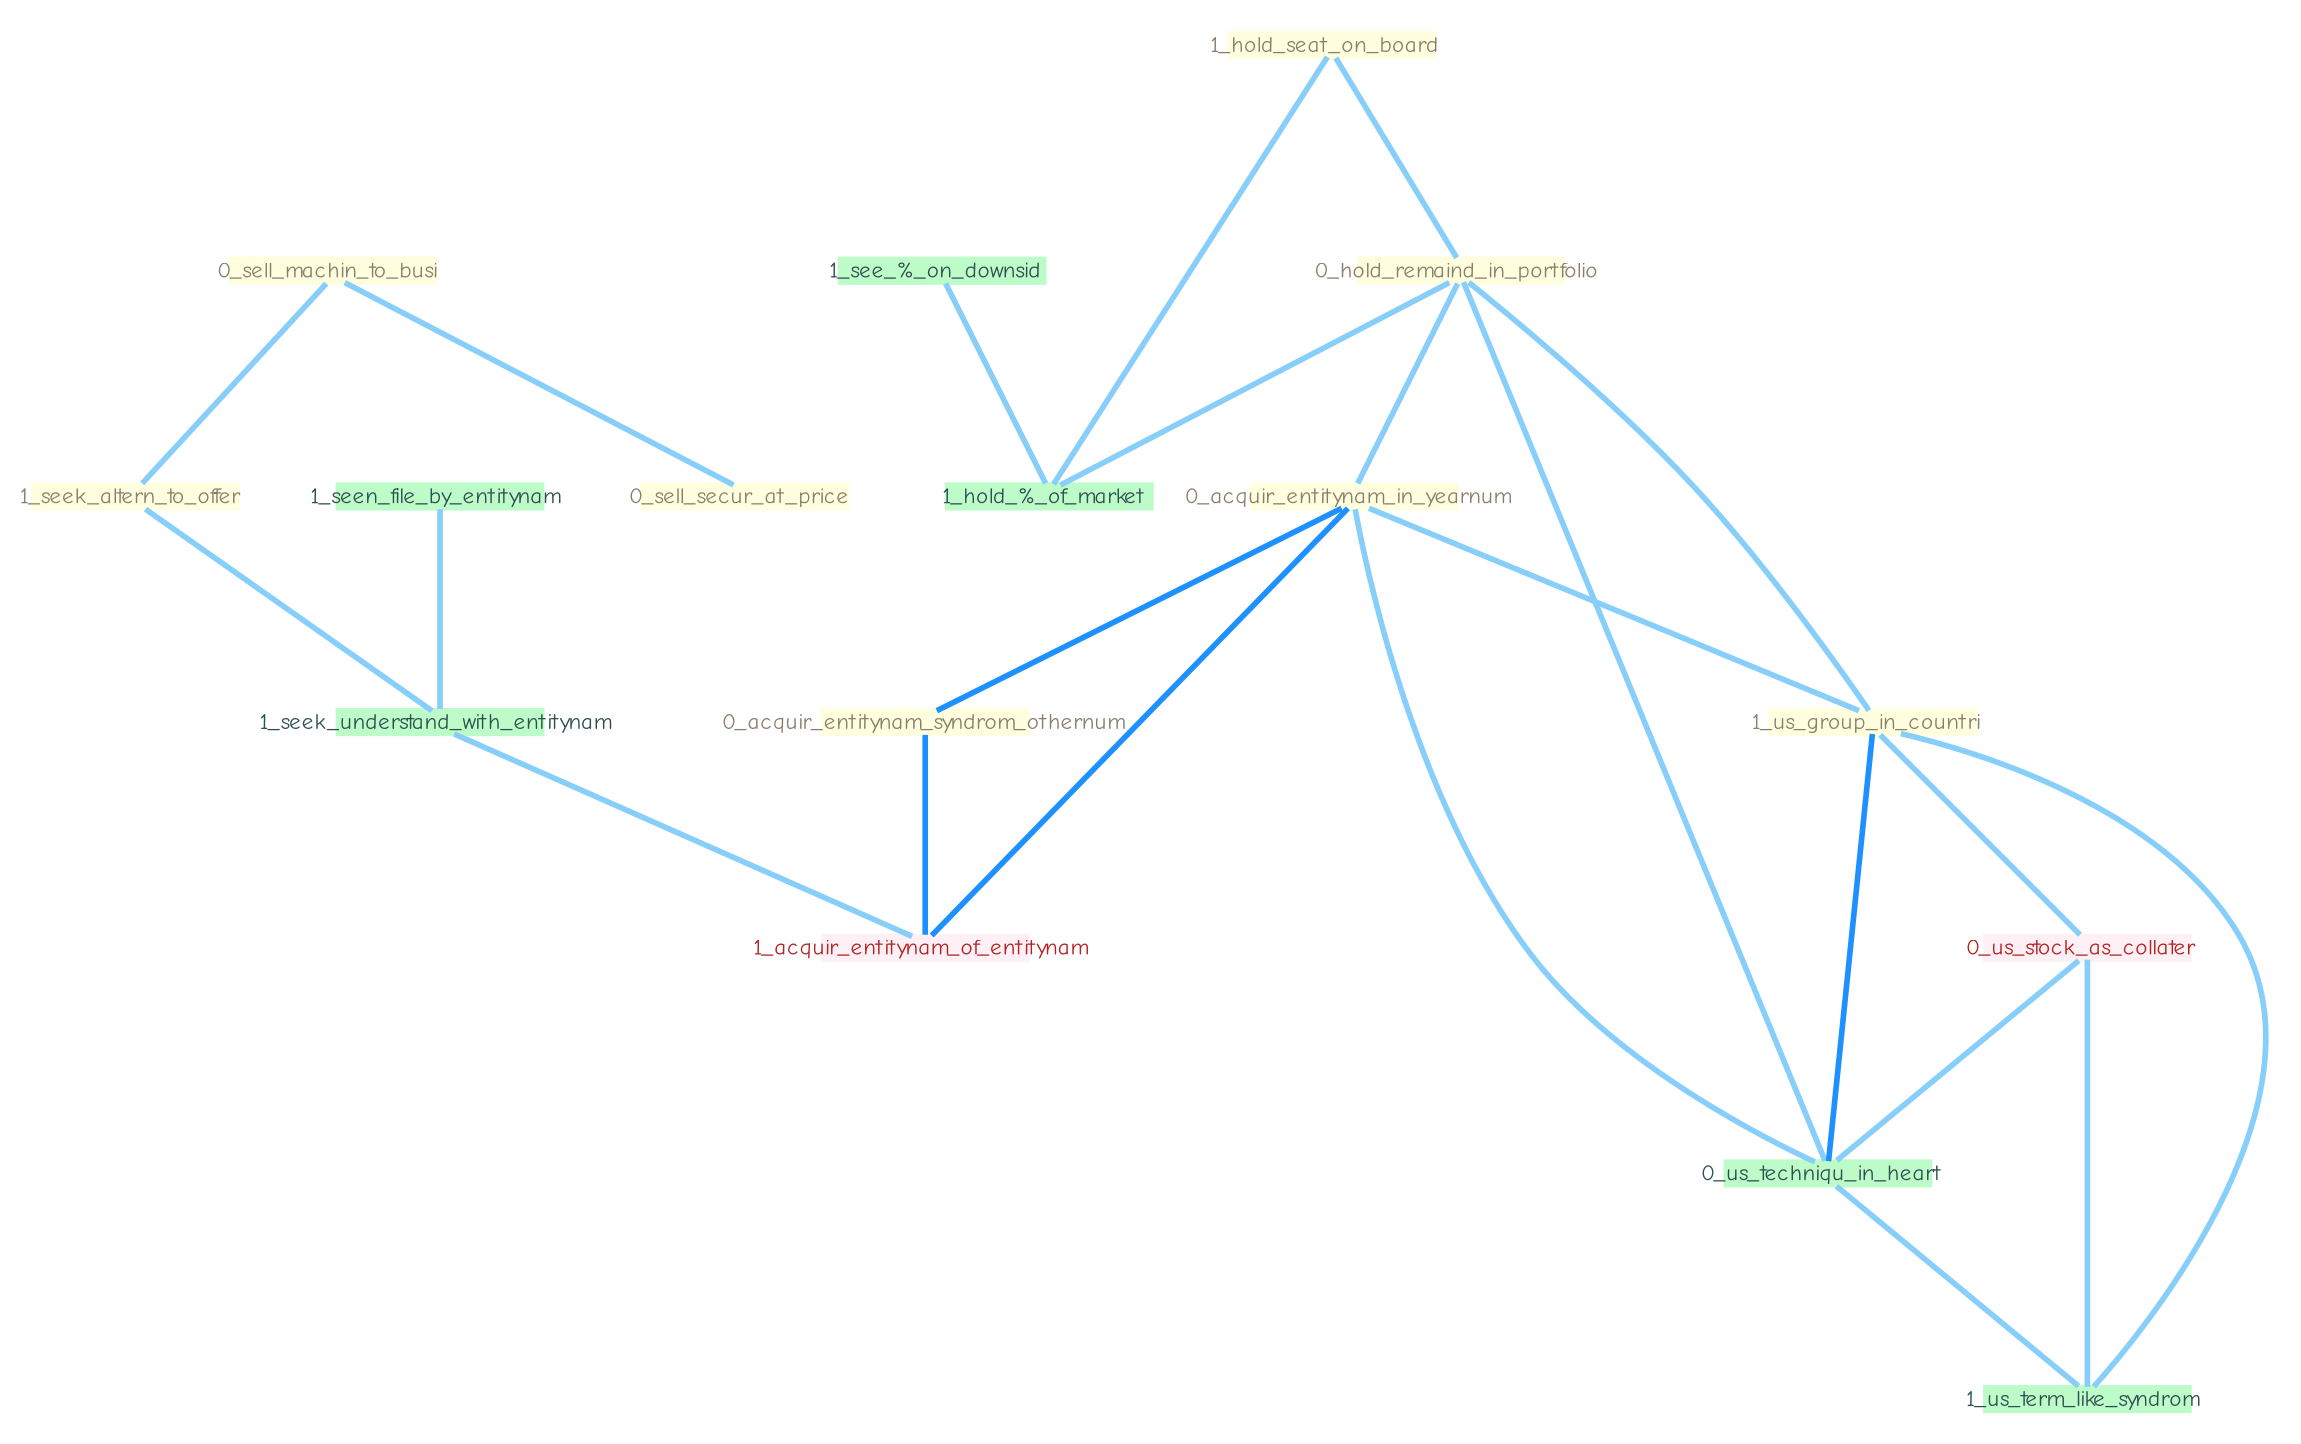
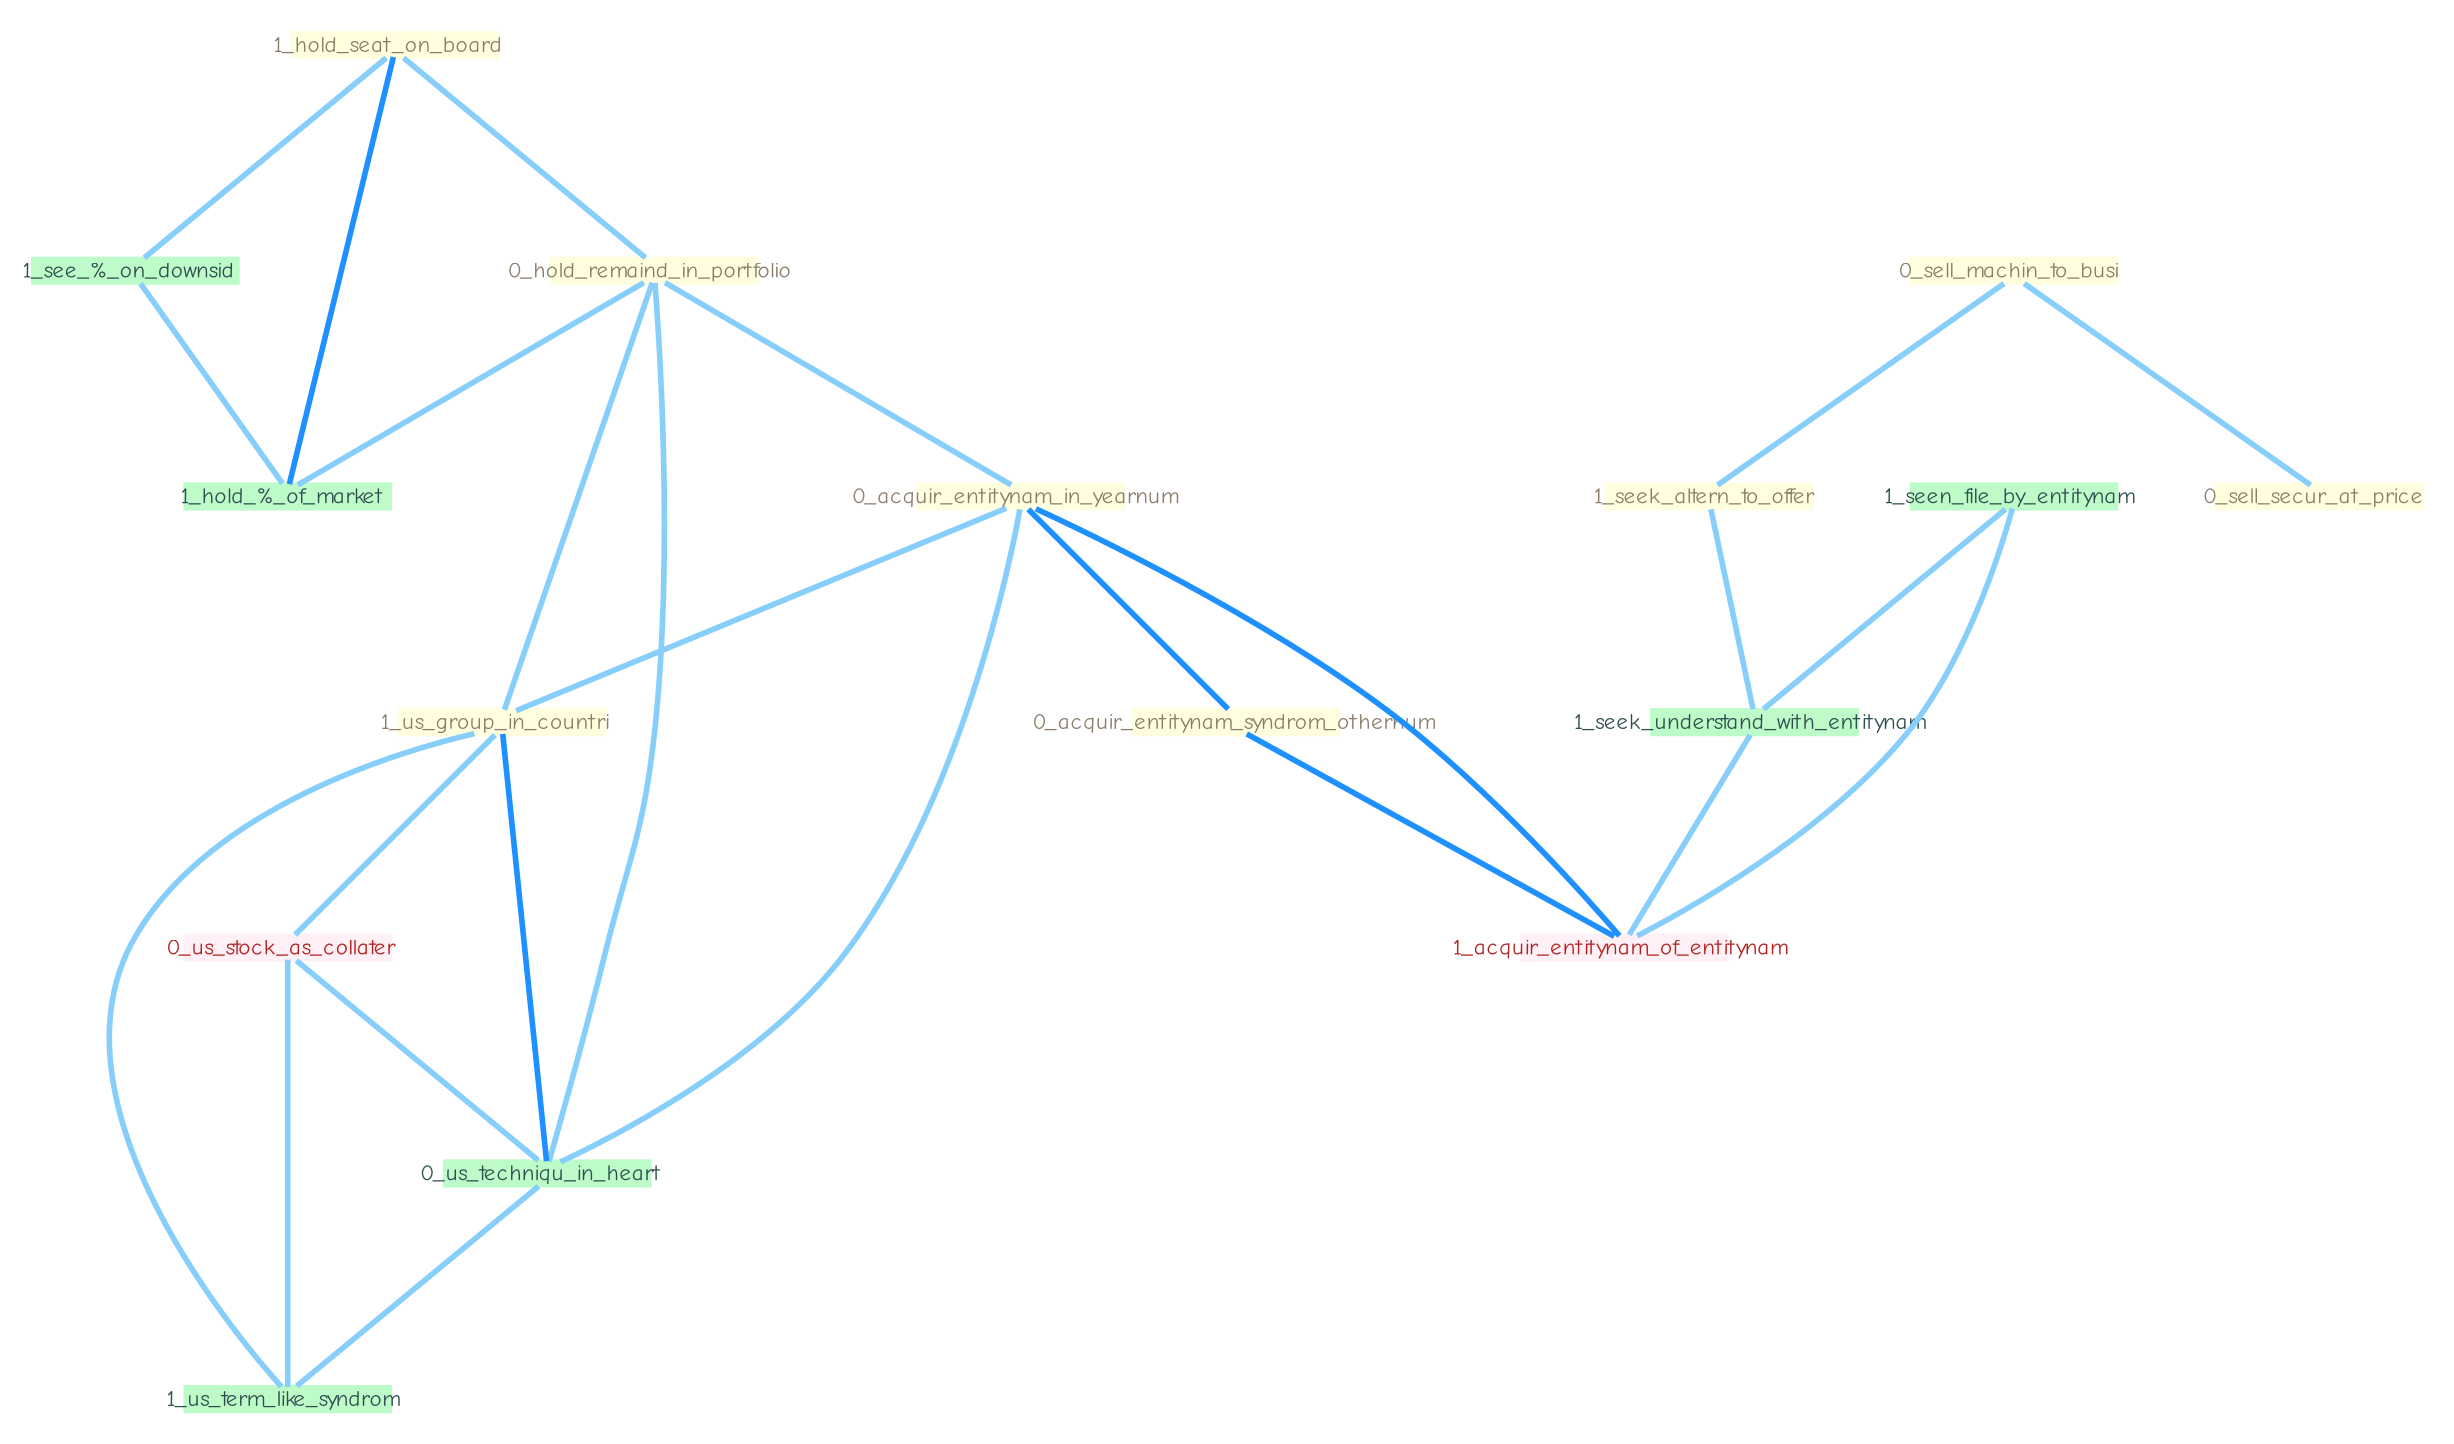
none -> (265, 158)
(1191, 271) -> (341, 271)
none -> (1877, 766)
